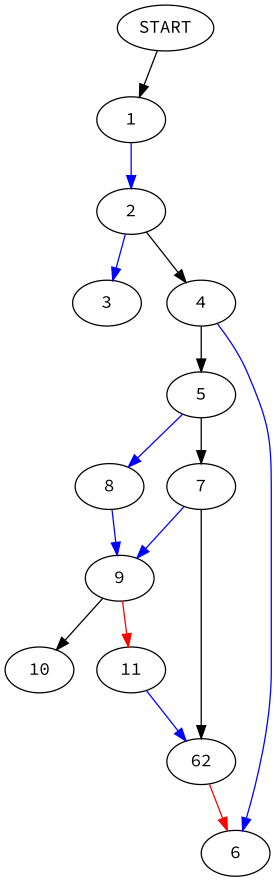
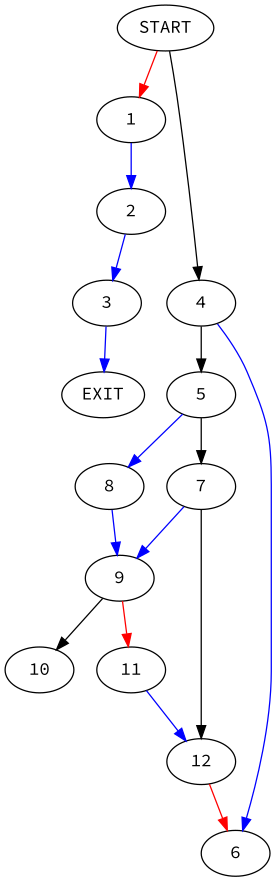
(151, 68) -> (151, 68)
(162, 252) -> (185, 159)
none -> (103, 395)
(201, 762) -> (201, 762)
